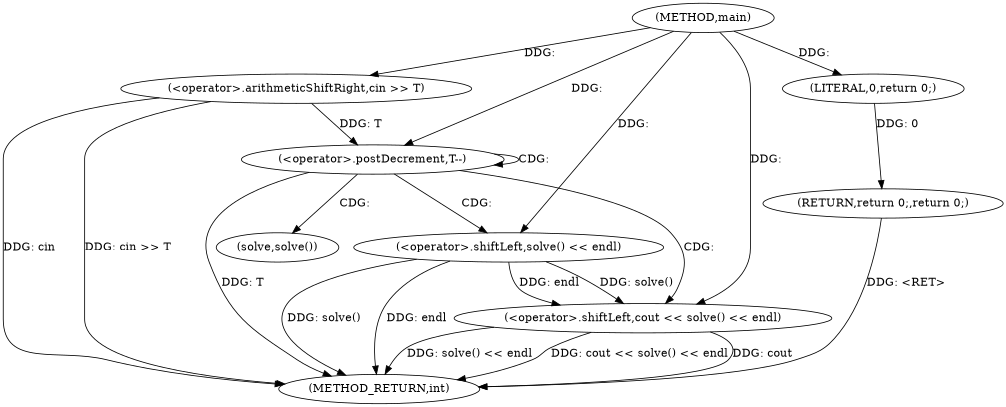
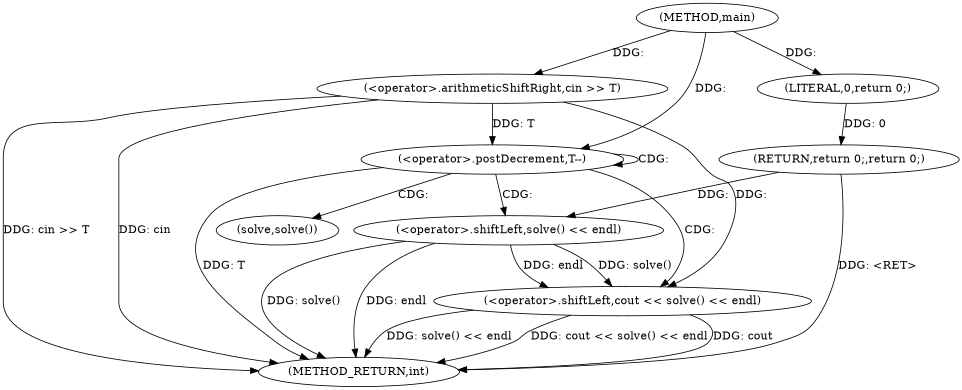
(609, 129) -> (677, 193)
(750, 172) -> (704, 167)
